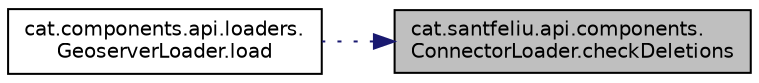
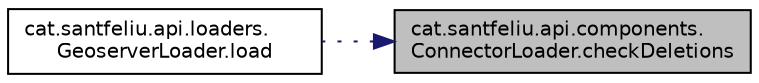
(165, 41) -> (165, 41)
